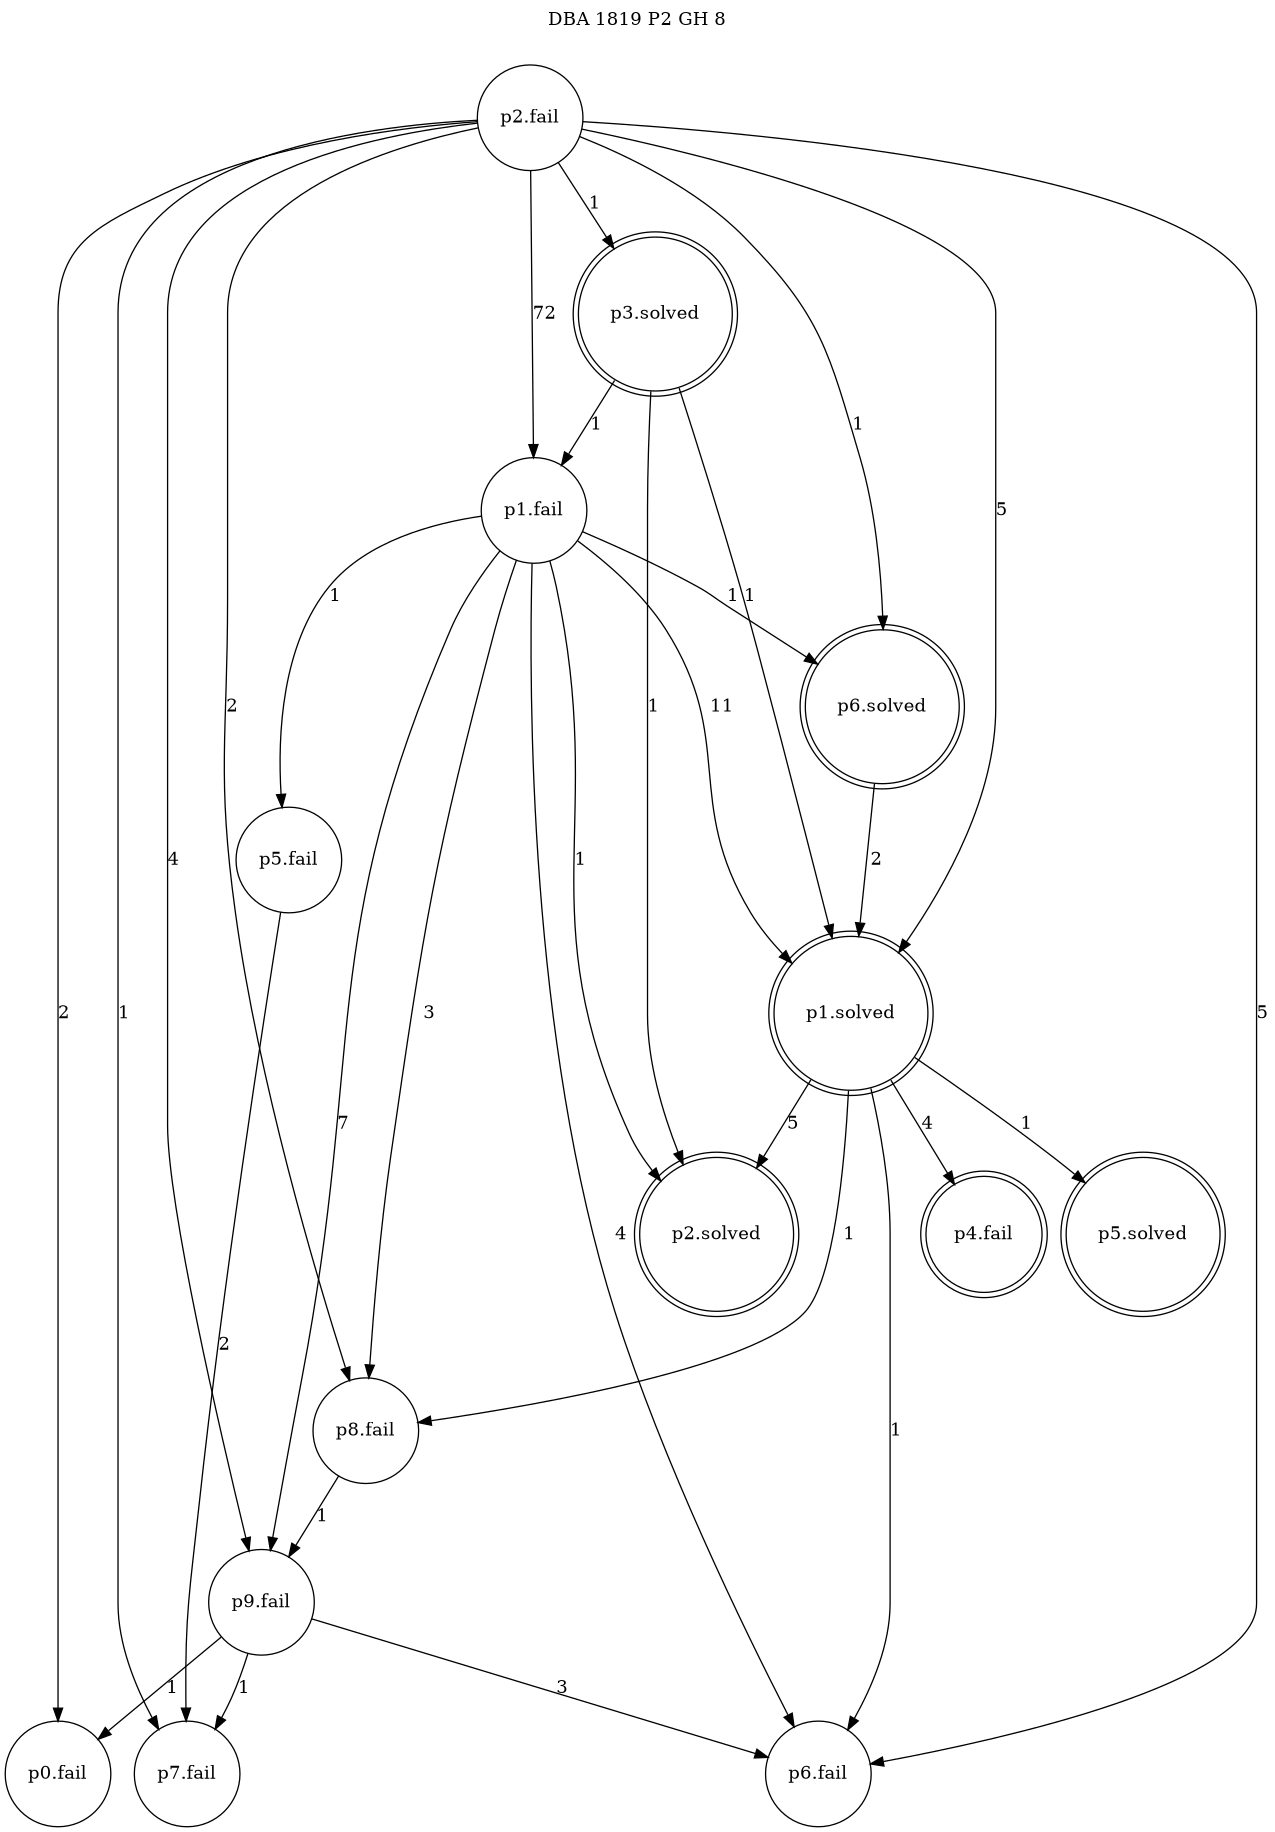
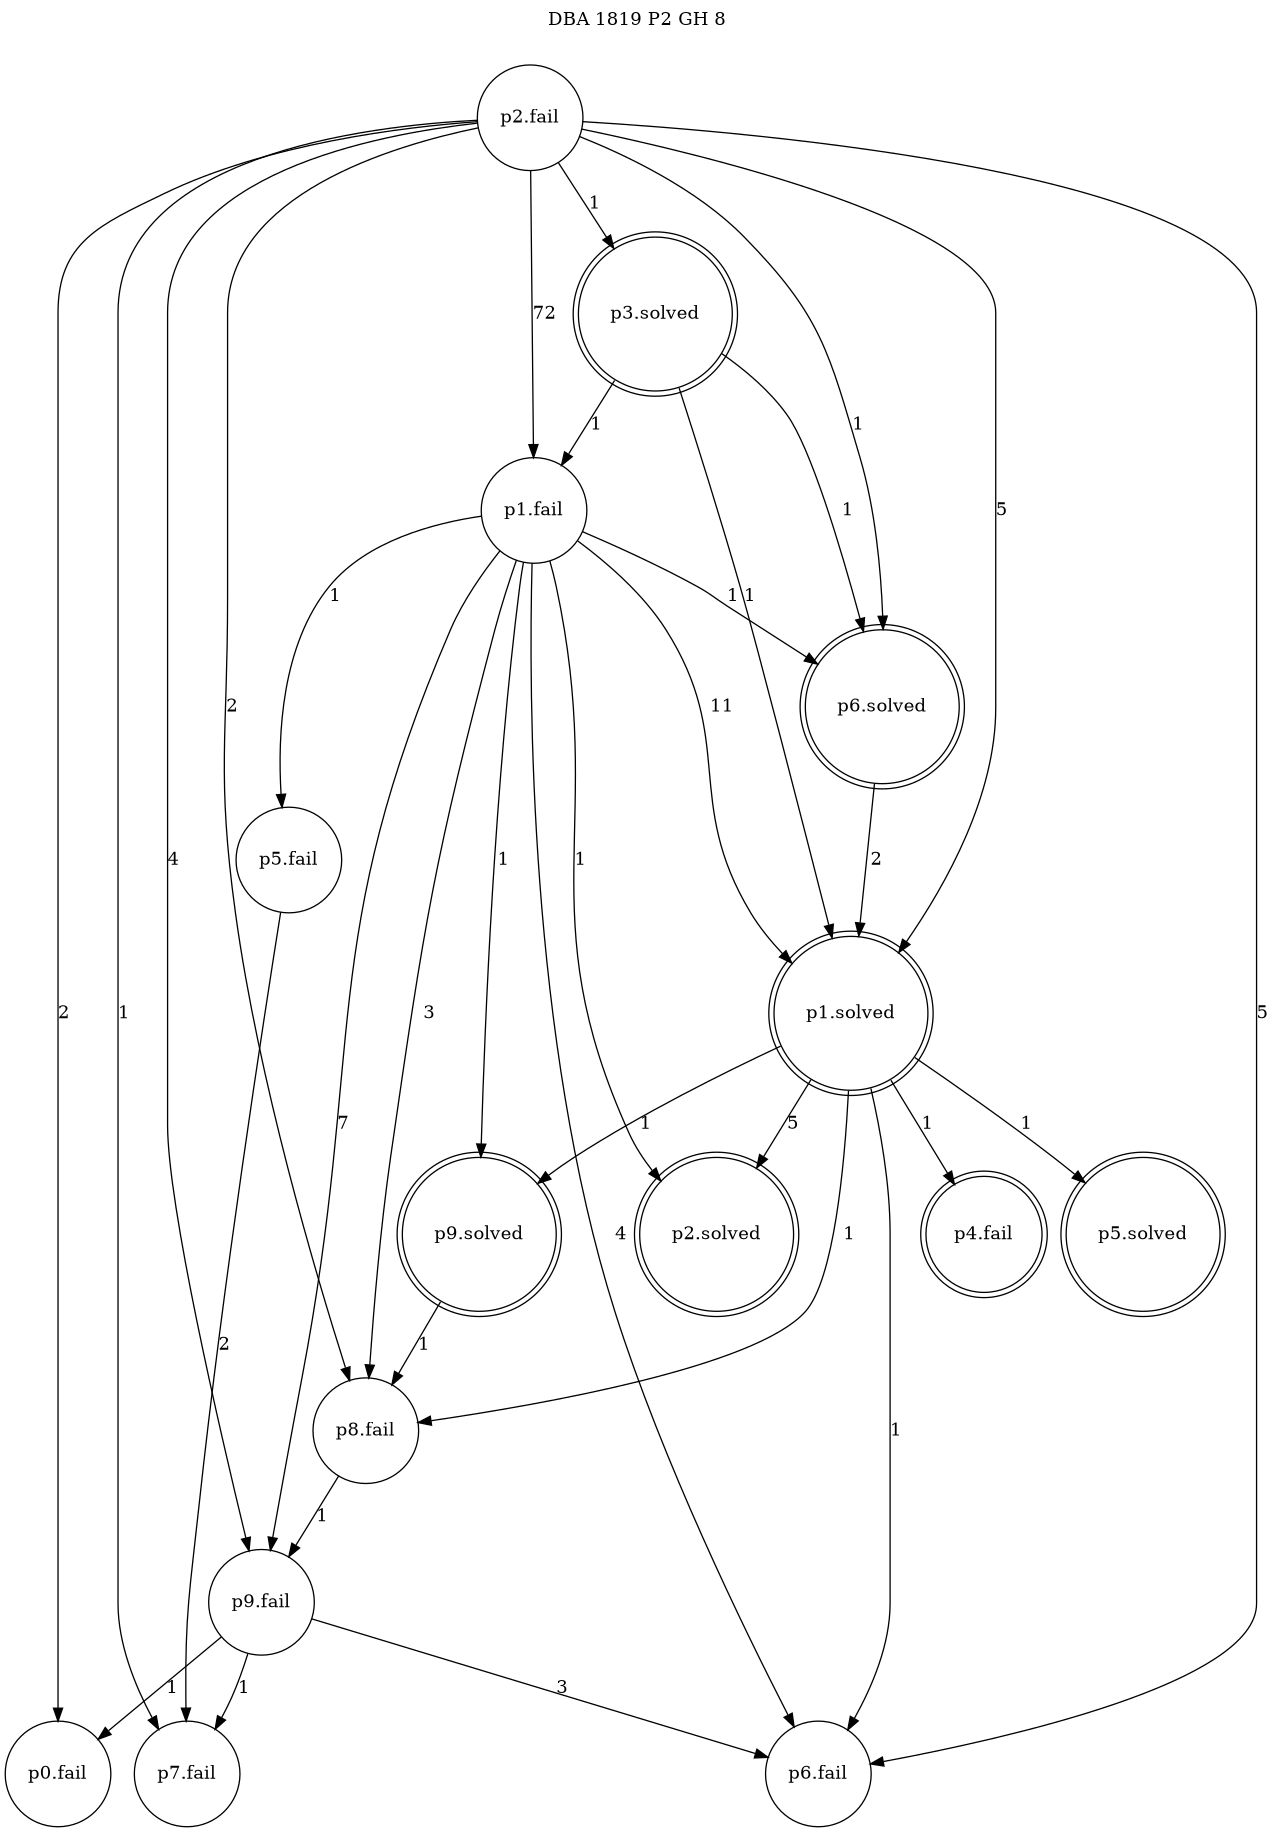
(648, 774) -> (814, 472)
(928, 1124) -> (928, 1124)
none -> (479, 1234)
